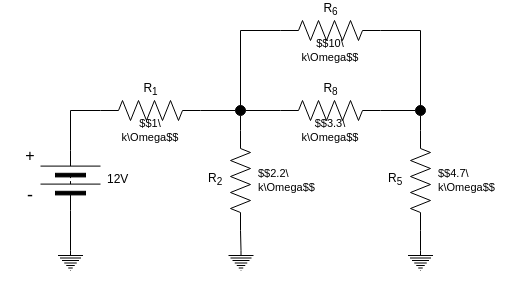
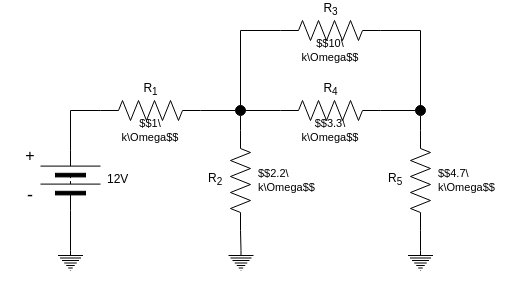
(331, 10) -> (331, 10)
(331, 90) -> (331, 90)
